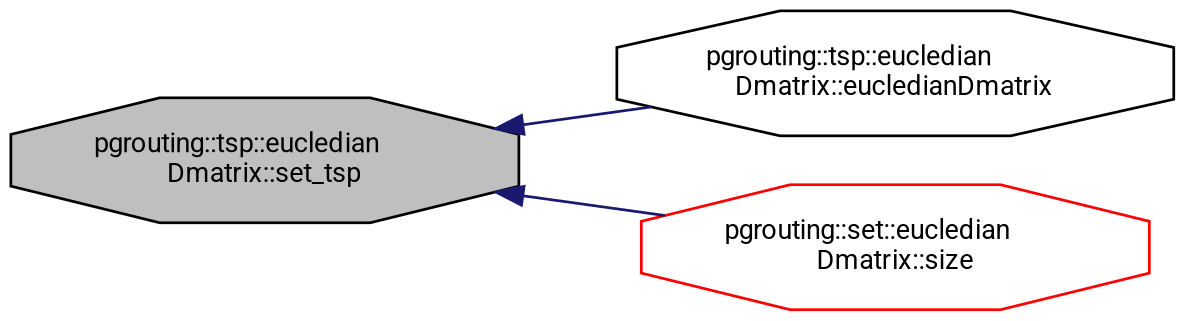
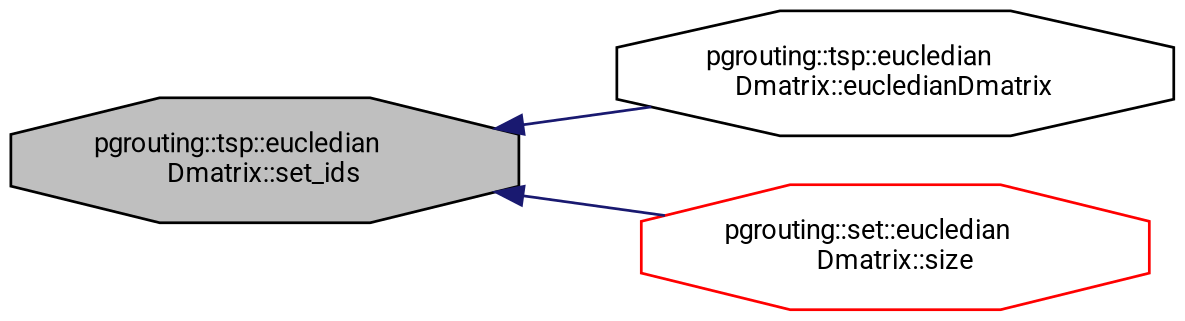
(265, 160) -> (265, 160)
